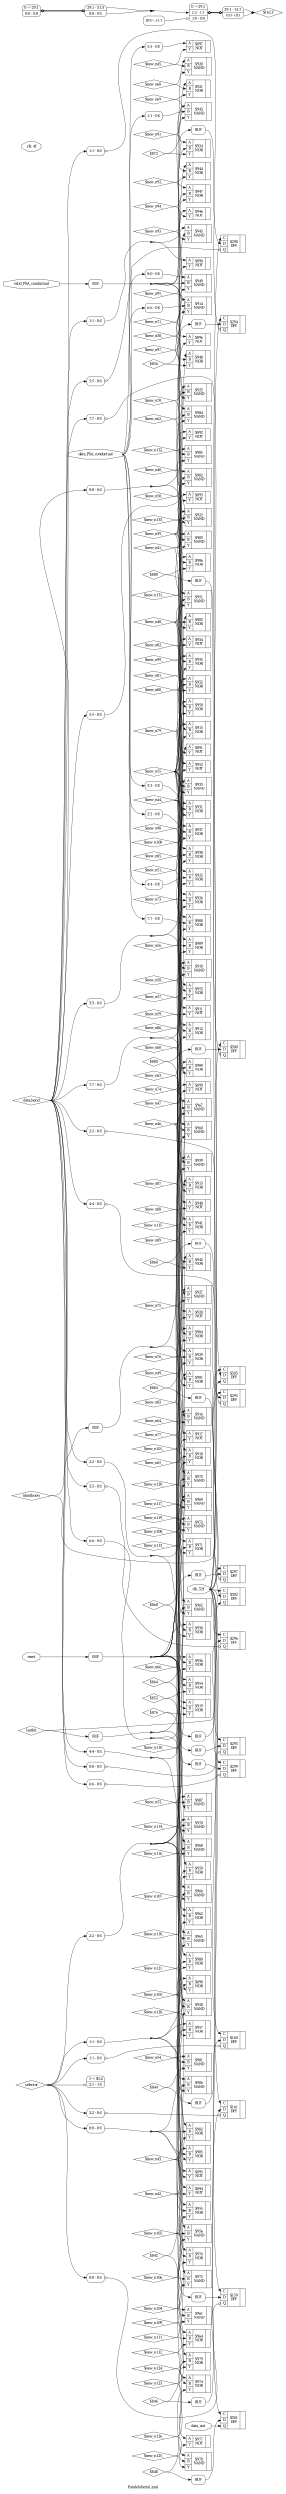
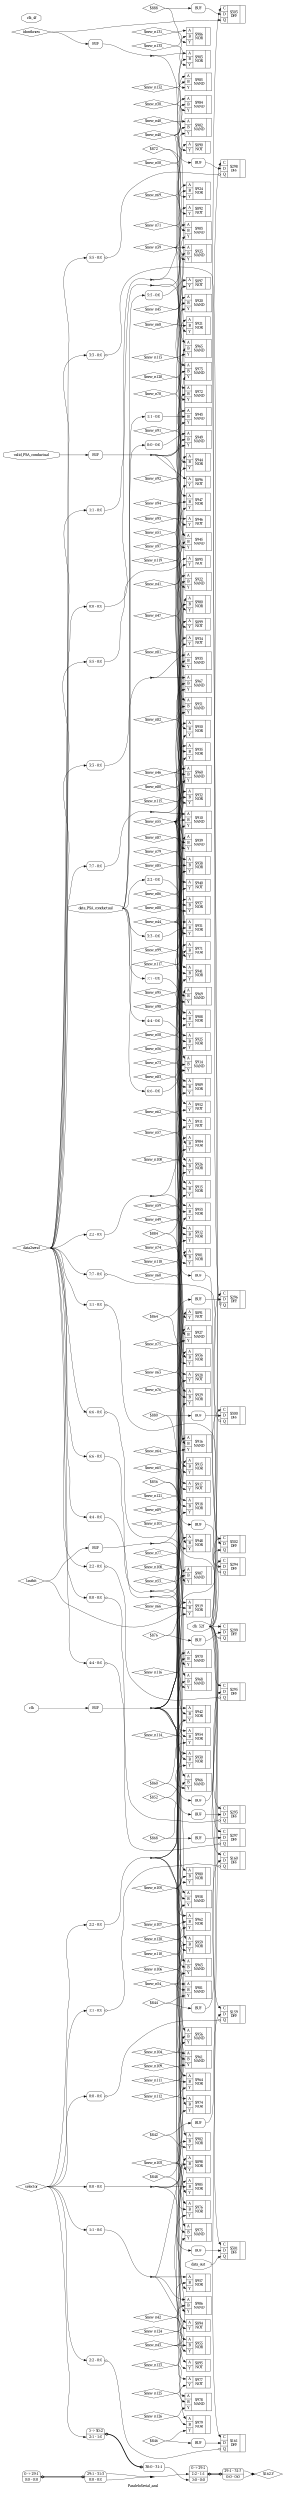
(175, 20) -> (176, 2473)
(31, 1657) -> (31, 1708)
(65, 2085) -> (66, 2315)
none -> (124, 2451)
